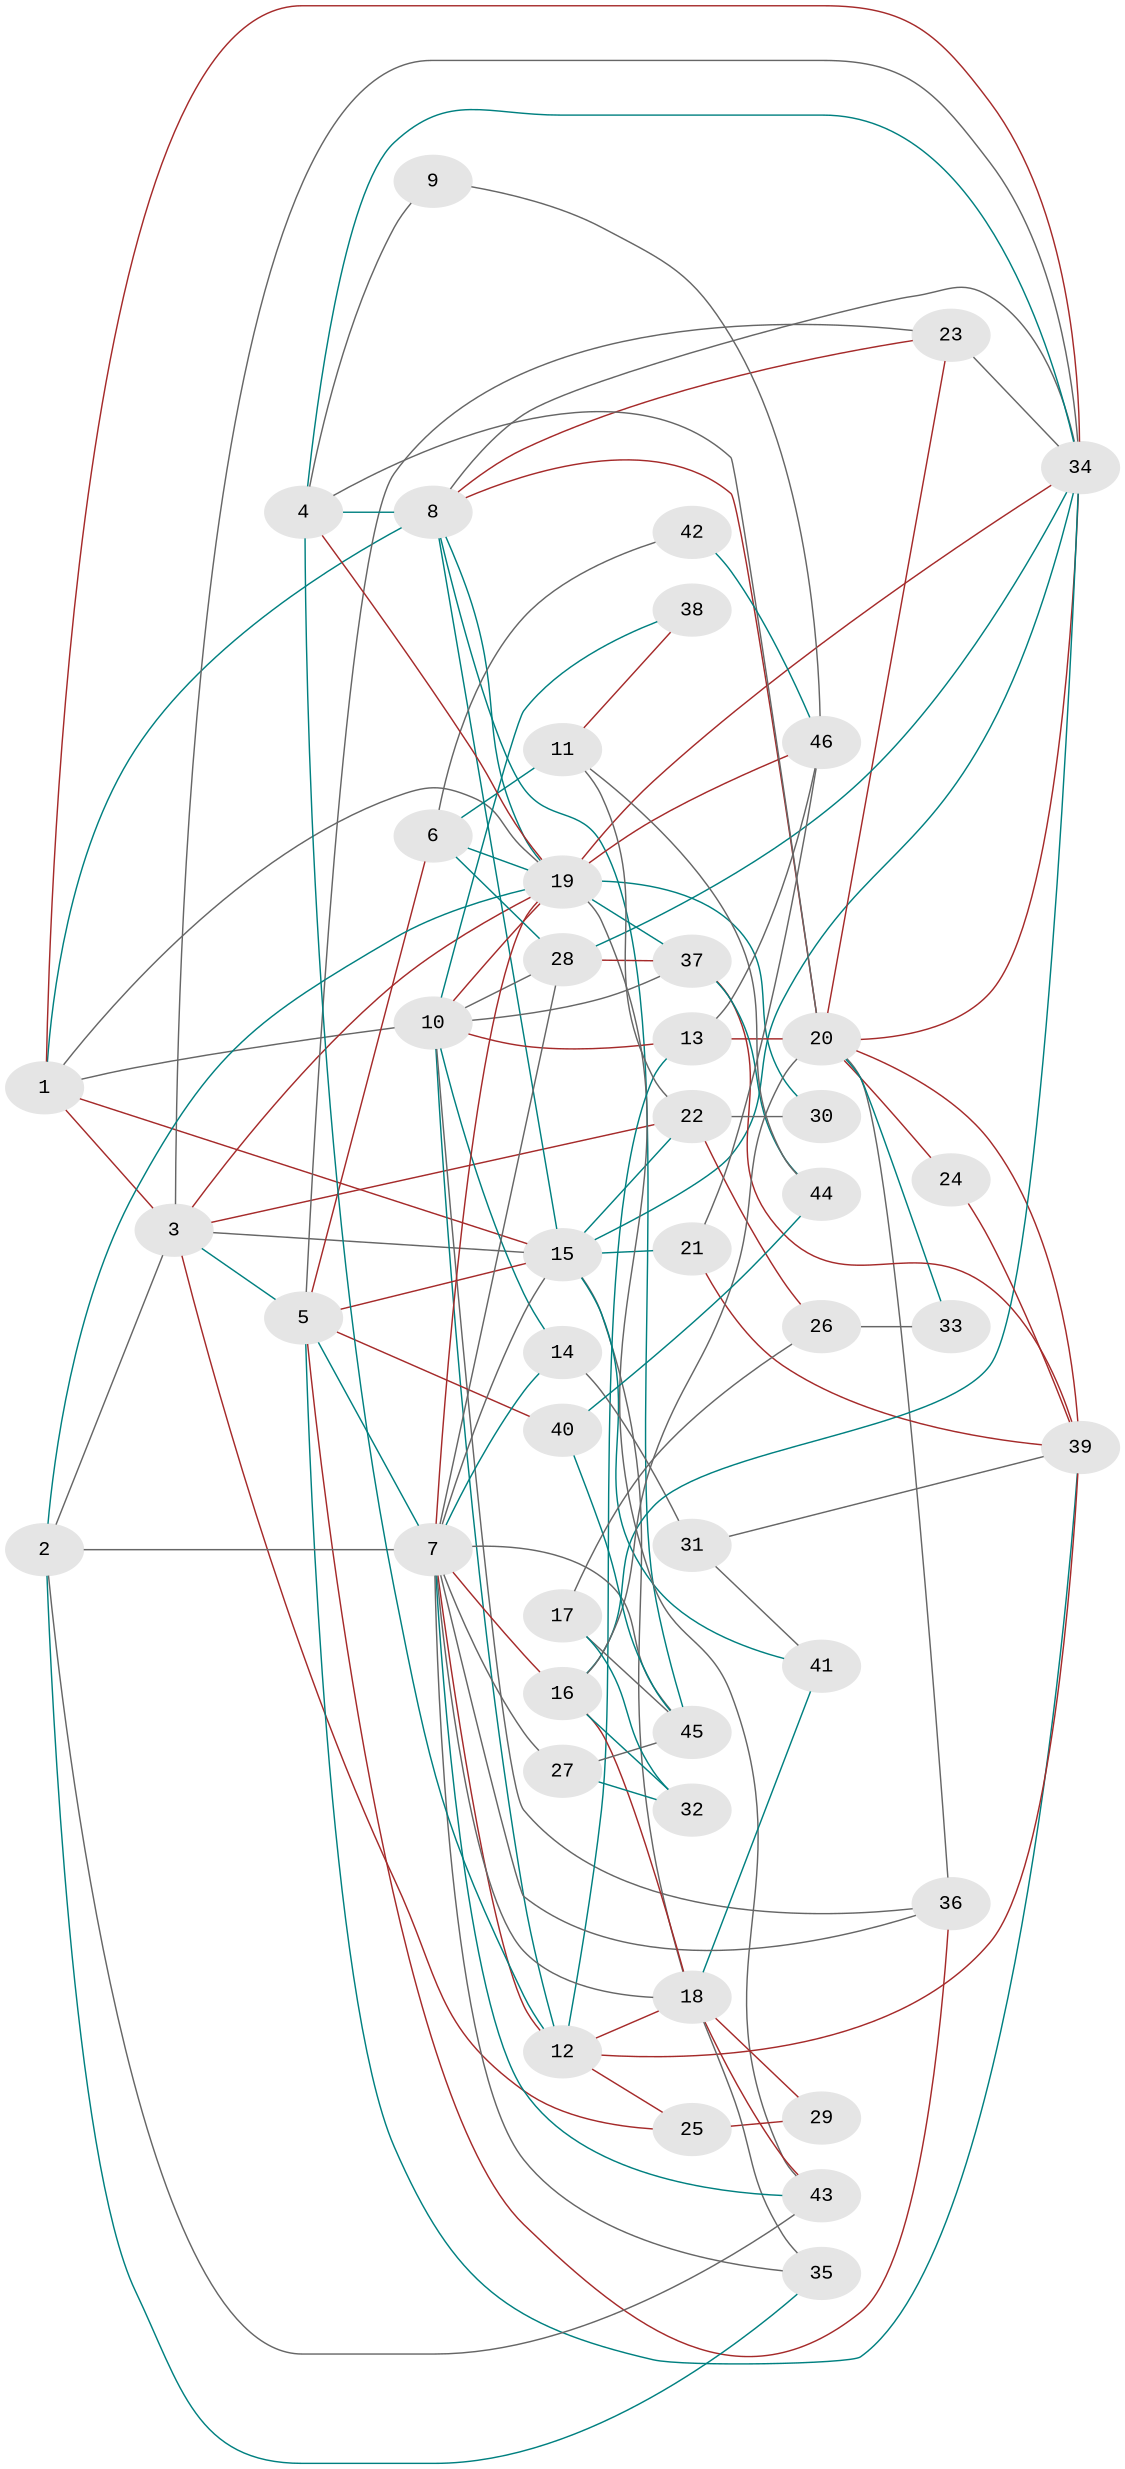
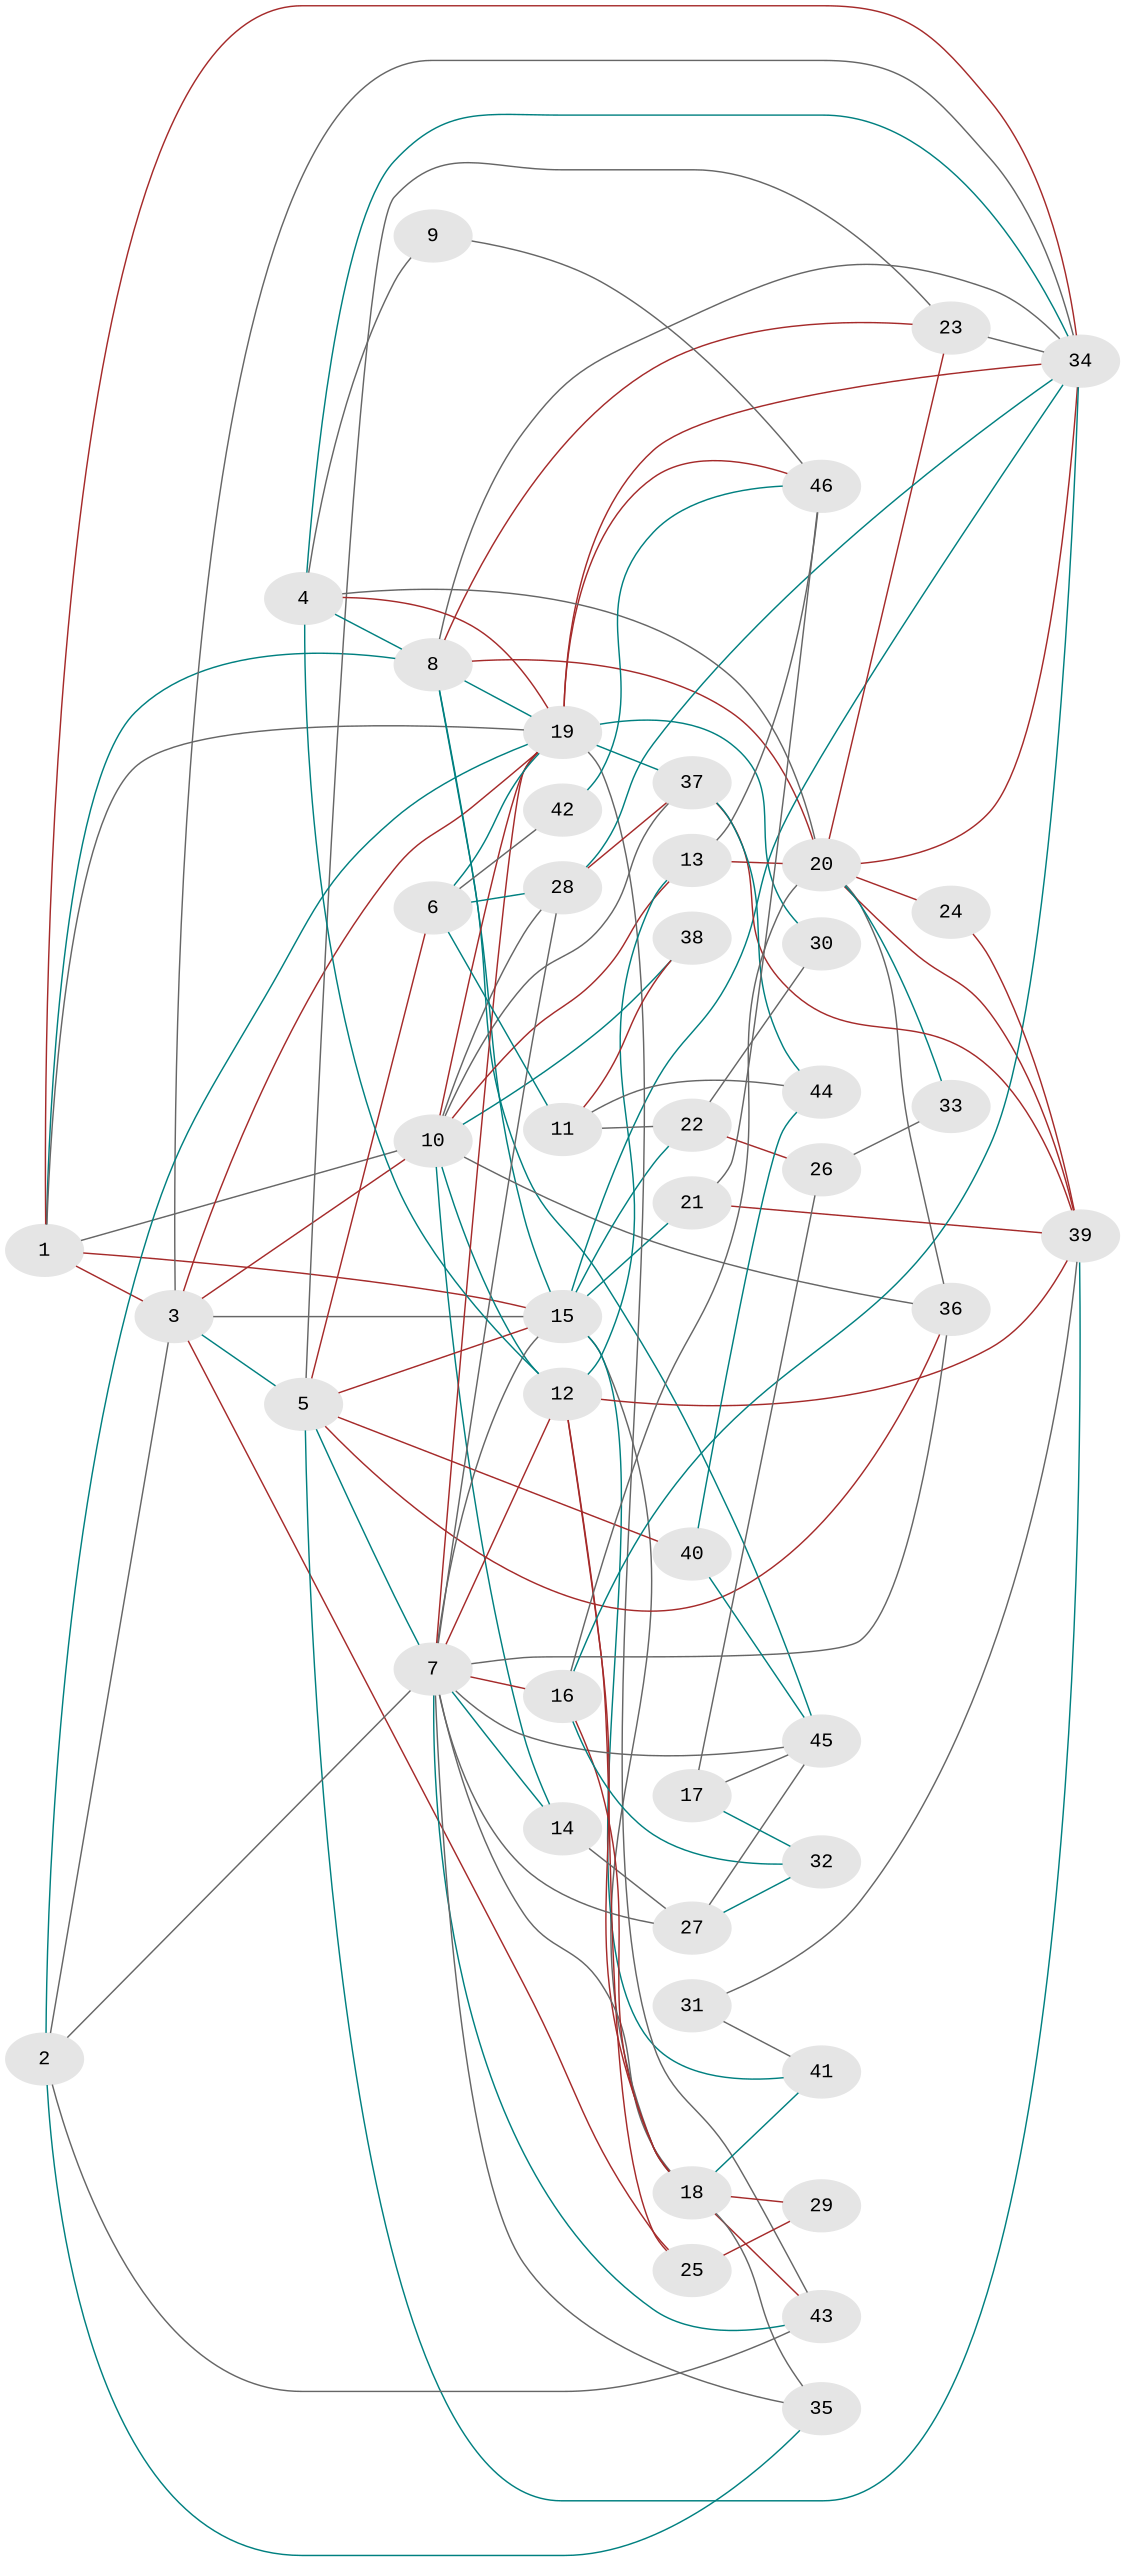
(433, 1173) -> (303, 1229)
(656, 1478) -> (637, 1886)
